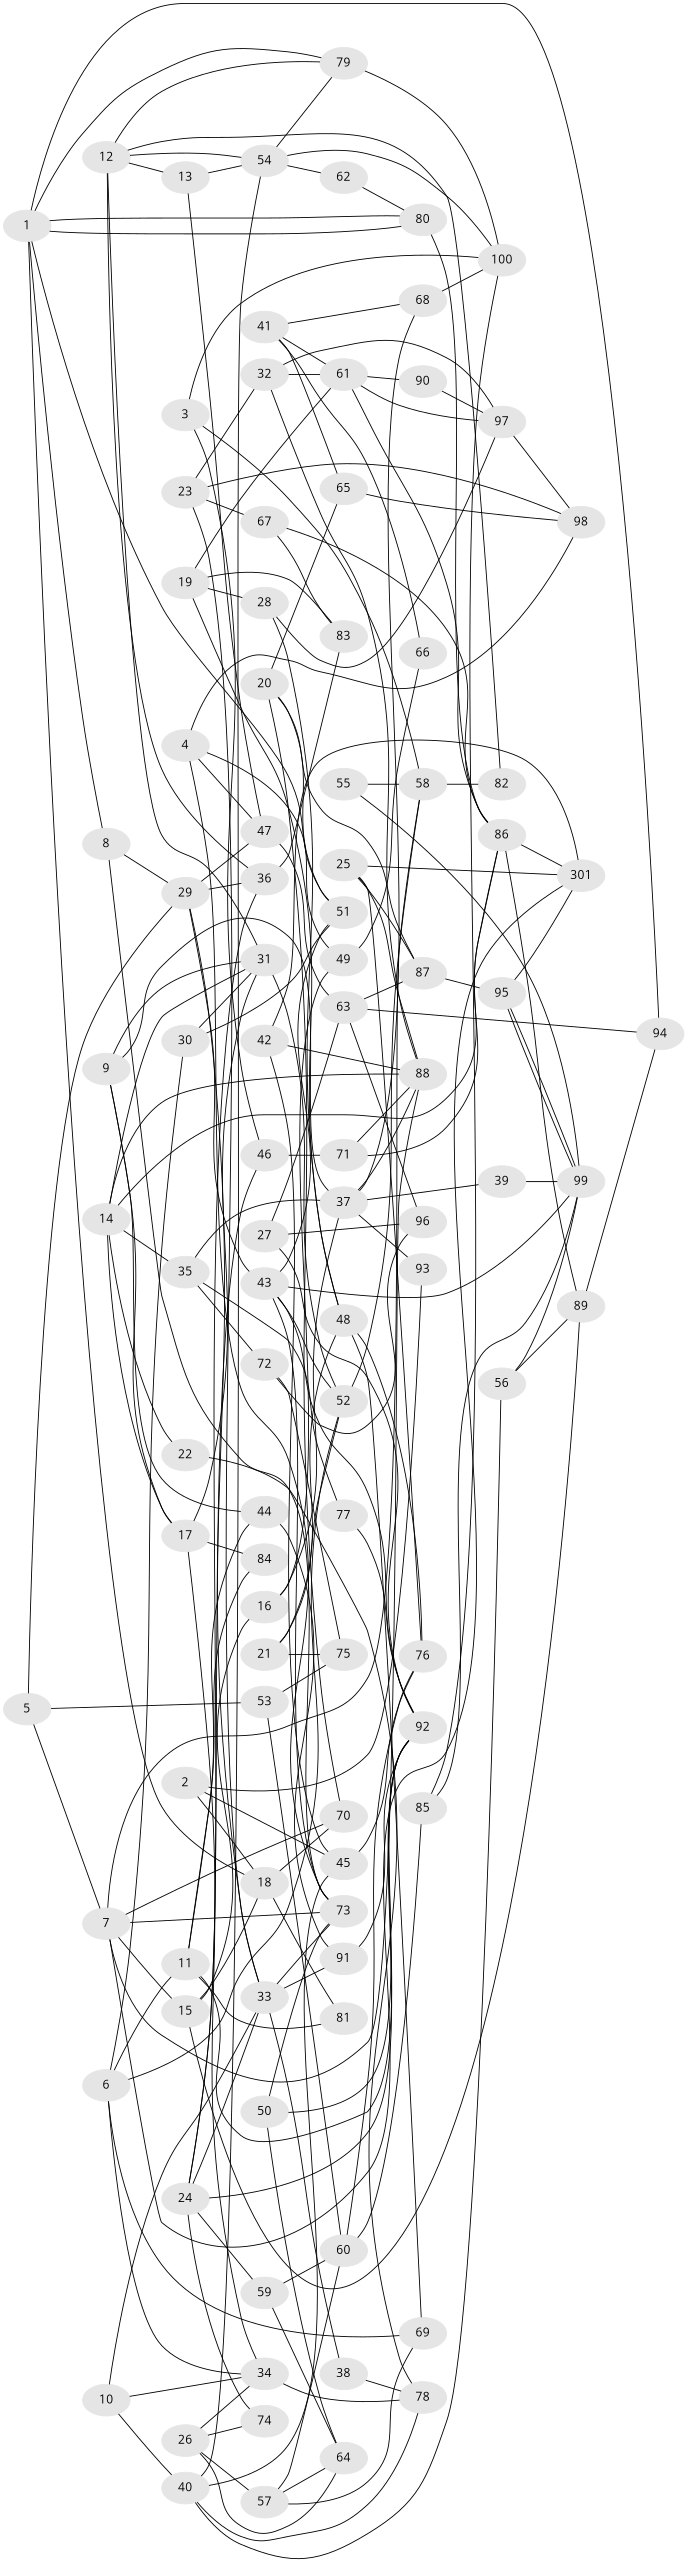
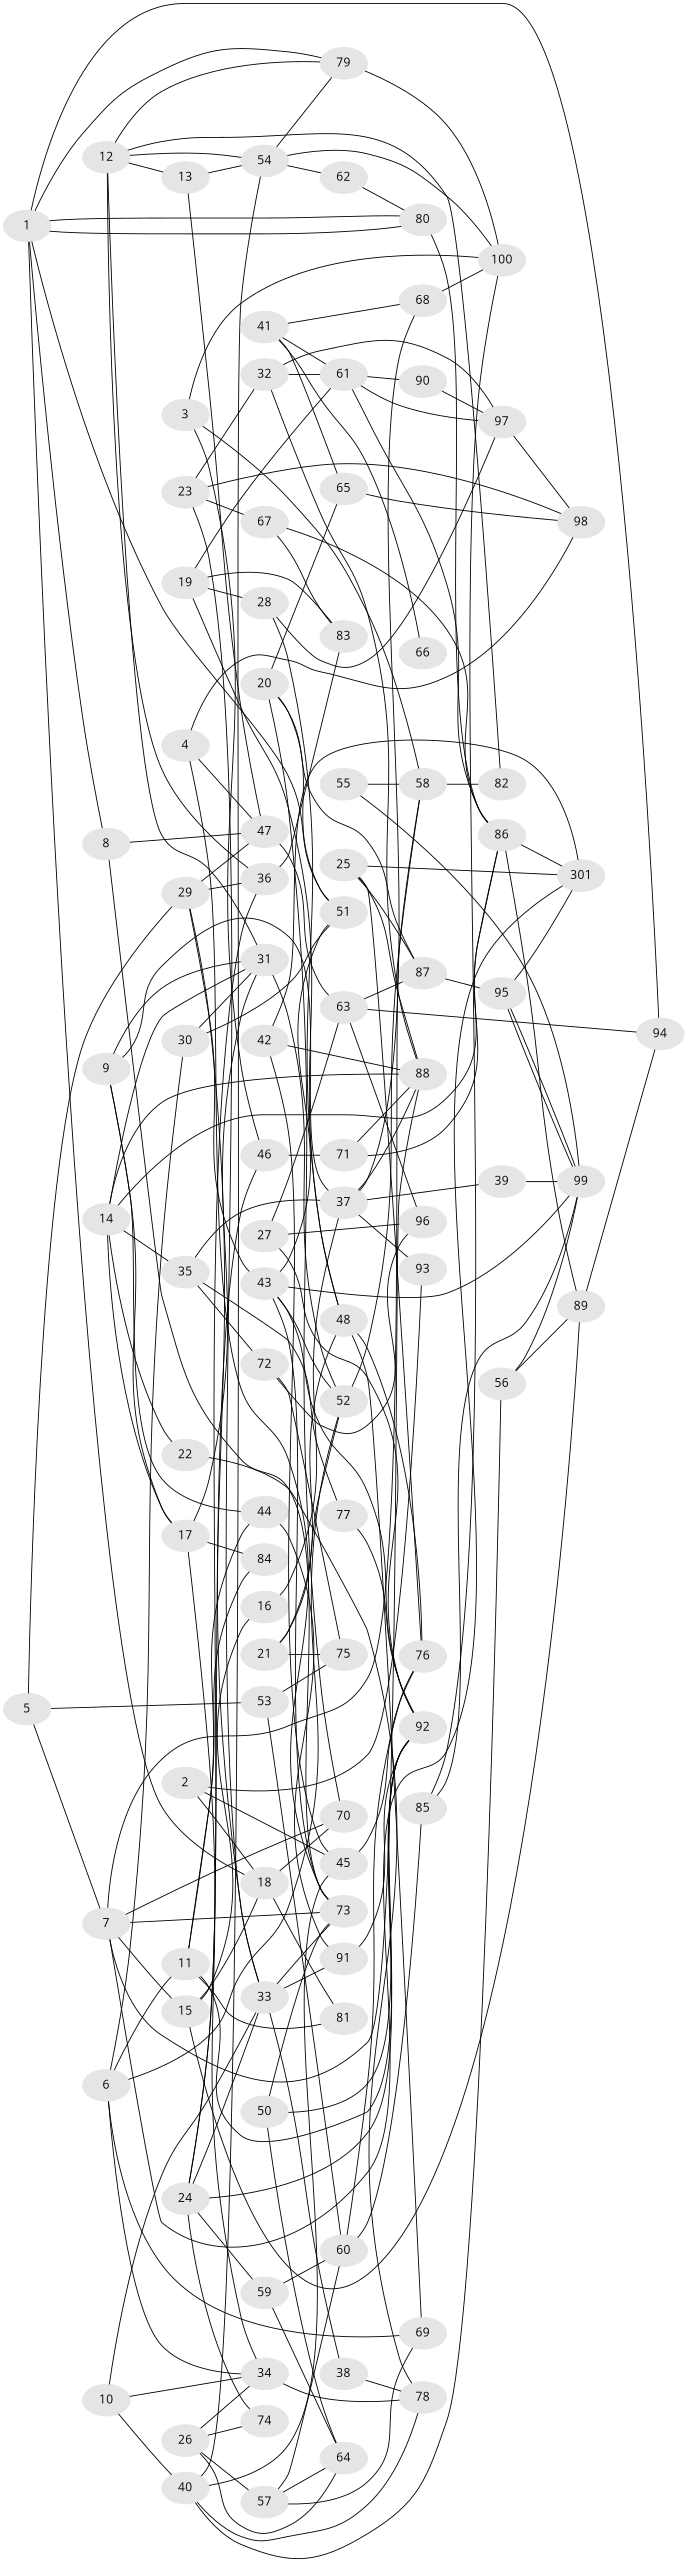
(146, 869) -> (185, 838)
(344, 960) -> none
